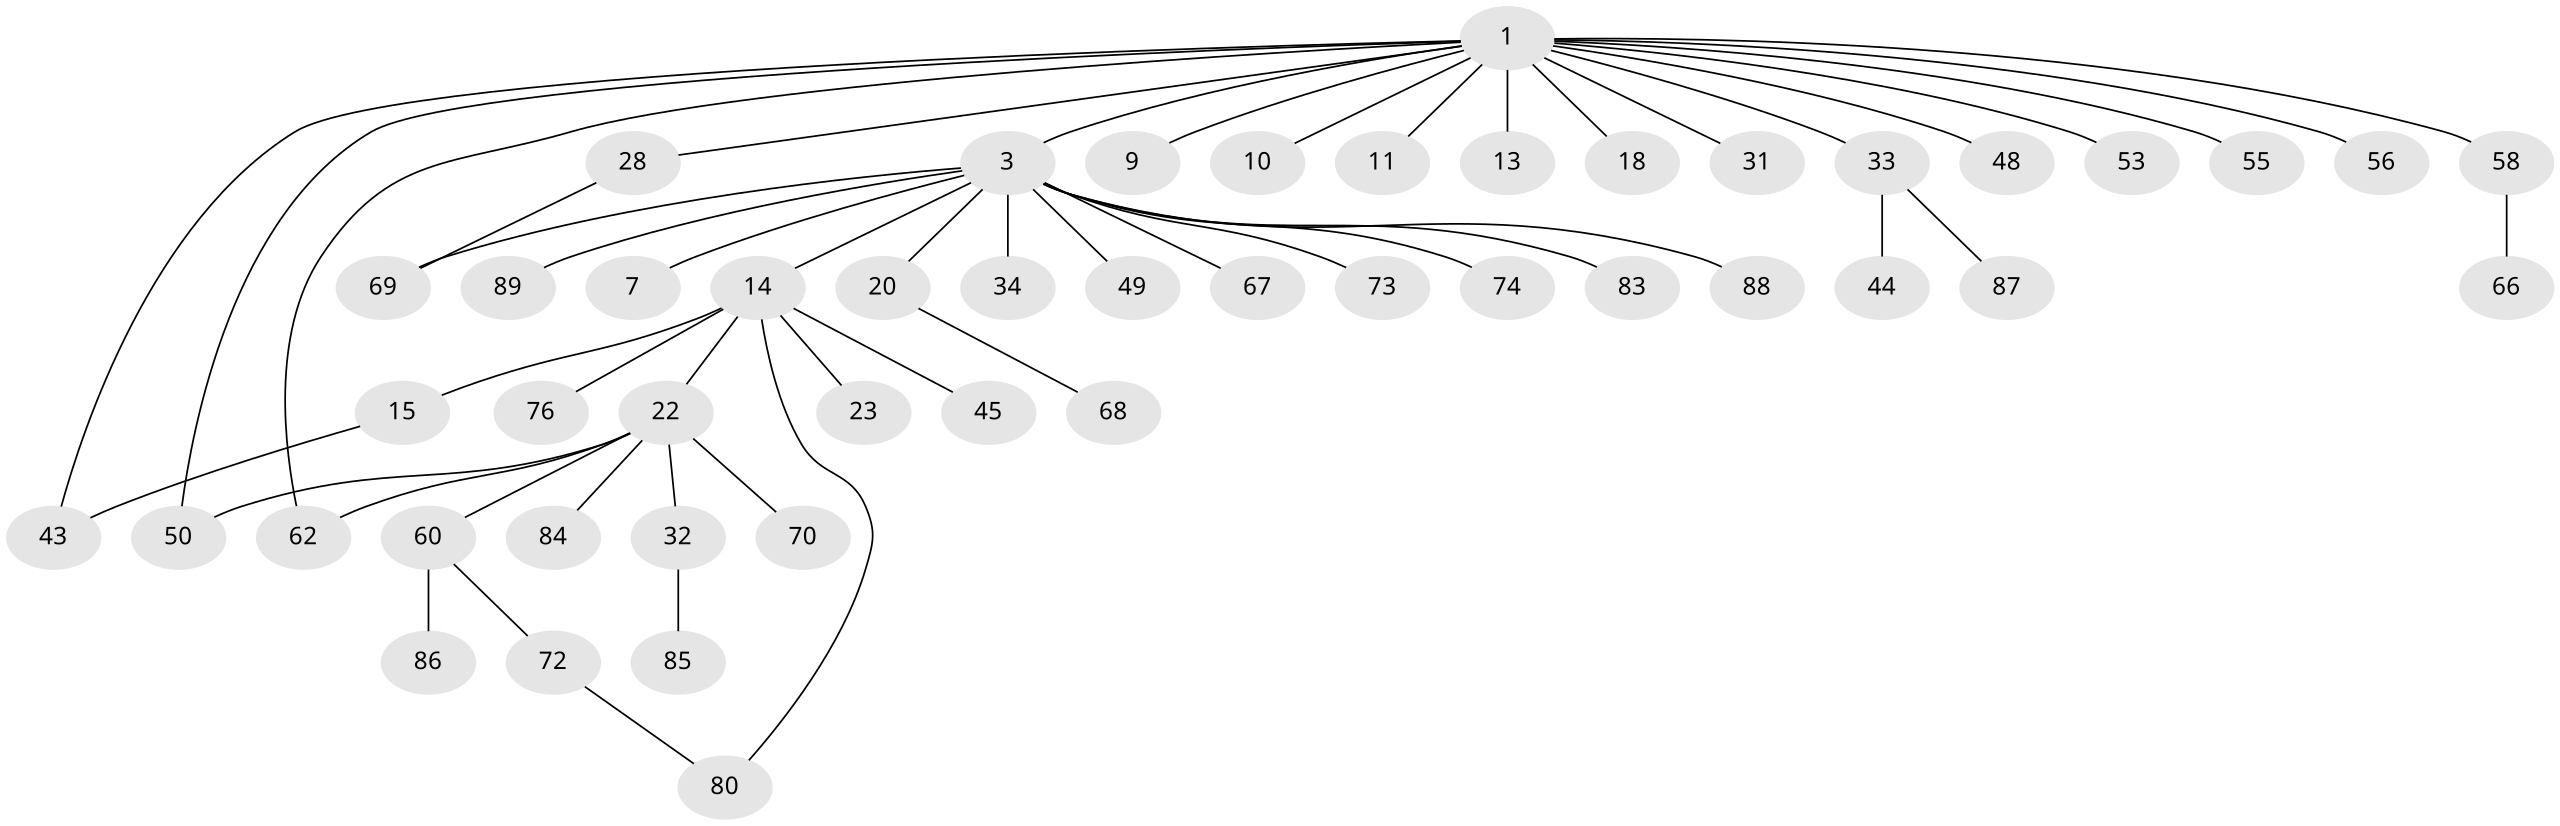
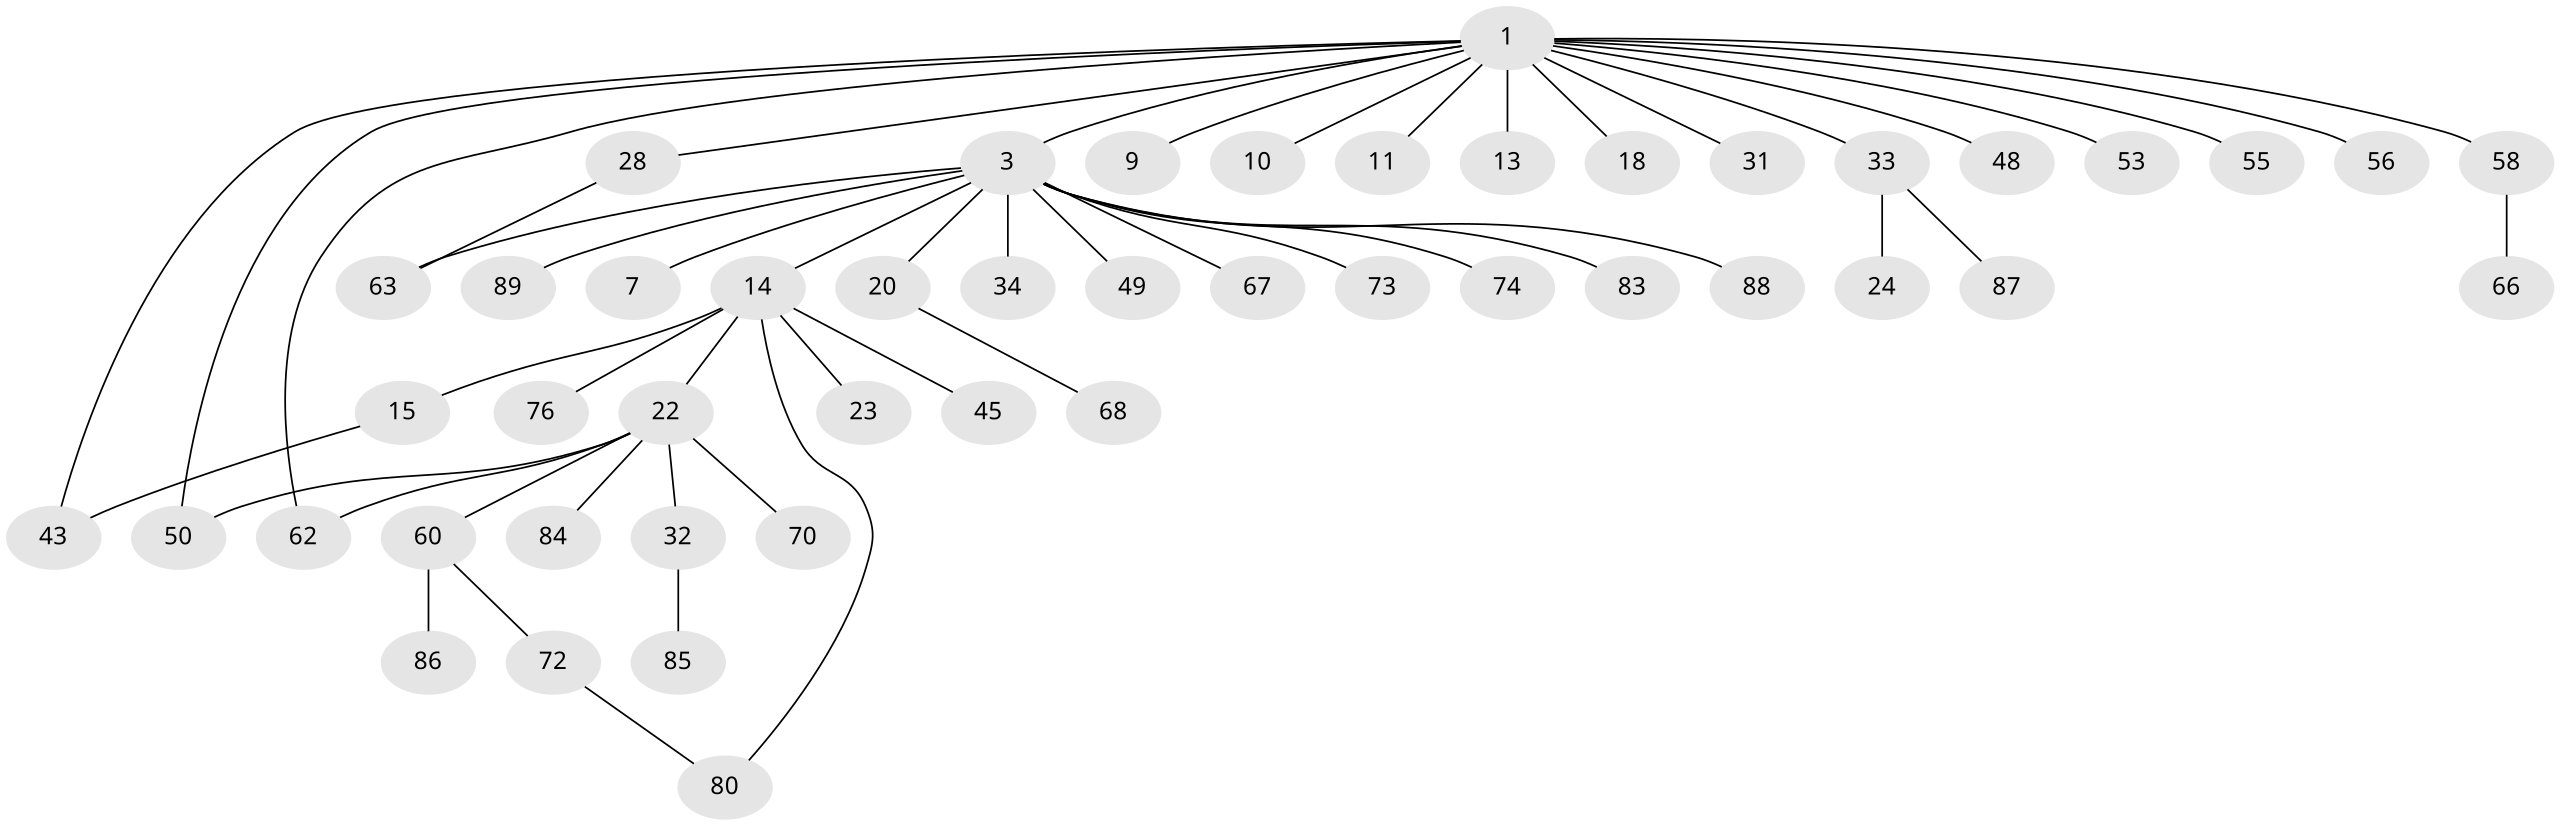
(383, 288) -> (383, 288)
(1882, 288) -> (1882, 288)
